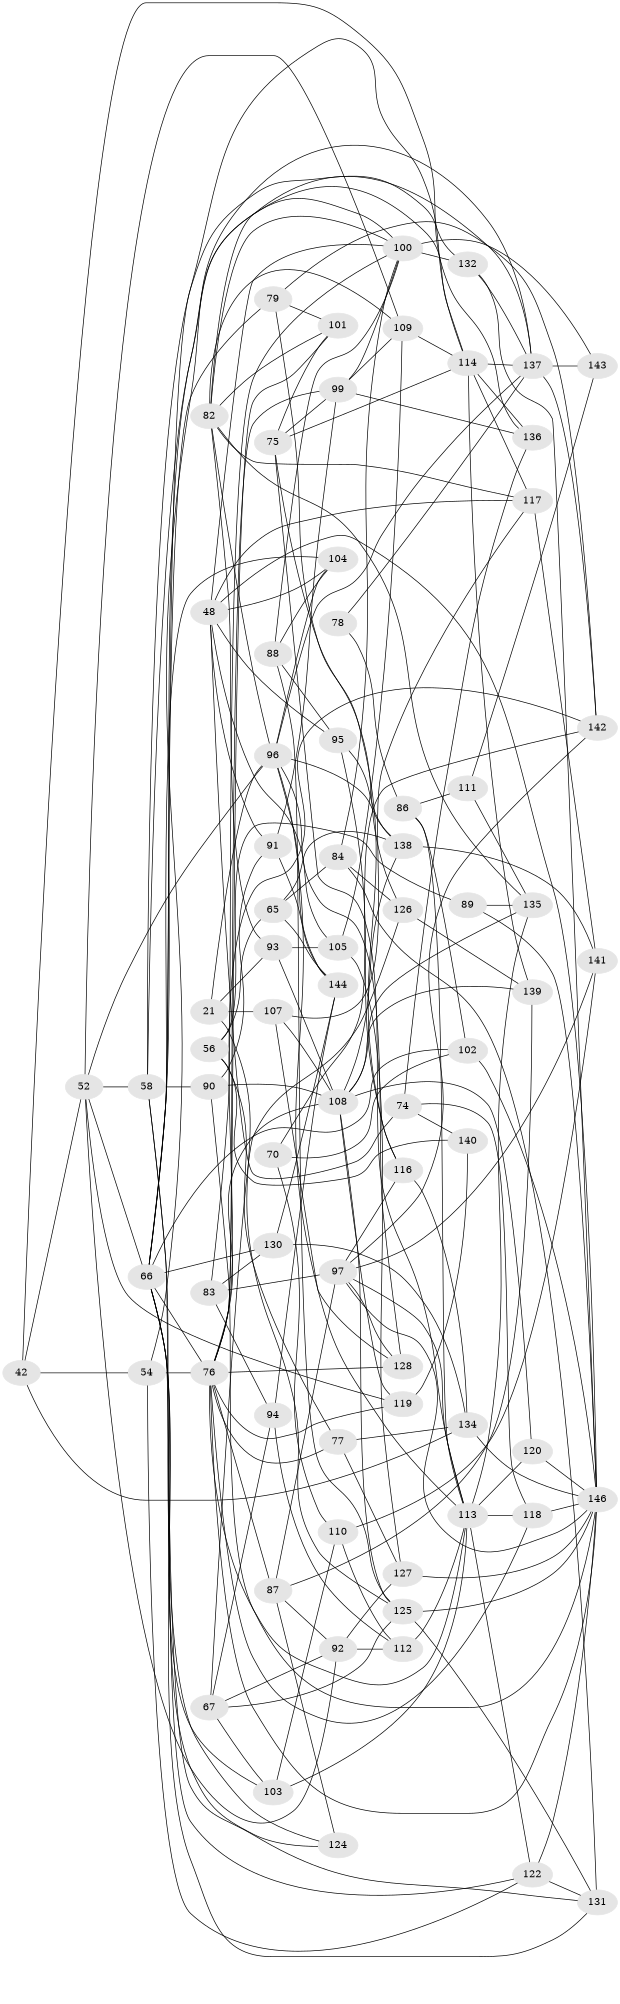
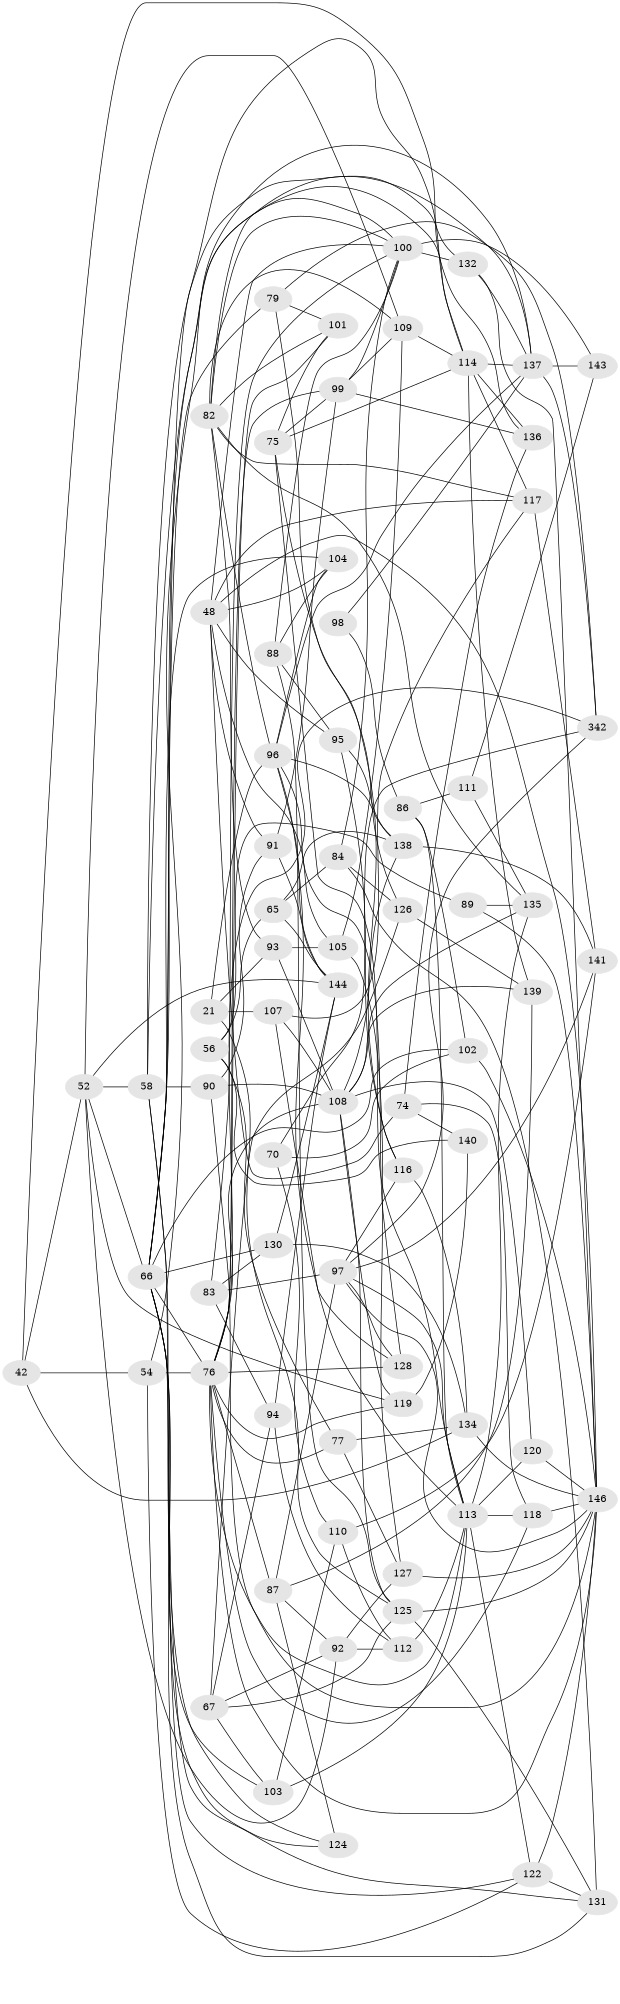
(338, 623) -> (338, 623)
(597, 728) -> (597, 728)
(159, 911) -> (191, 993)
